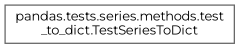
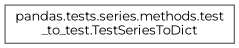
(120, 24) -> (120, 24)
